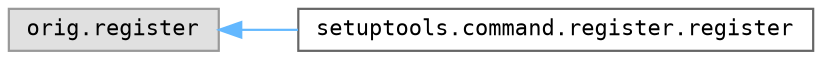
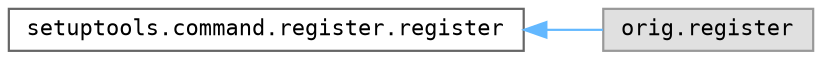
(270, 30) -> (575, 30)
